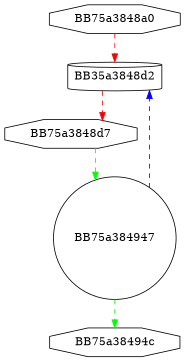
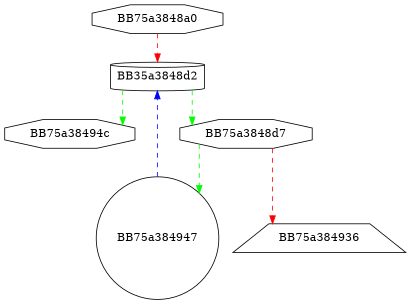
(102, 102) -> (192, 104)
none -> (319, 238)
(115, 310) -> (123, 104)
